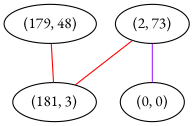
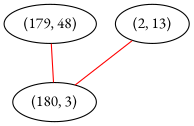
(152, 24) -> (152, 24)
(55, 102) -> (55, 102)
(152, 102) -> none
